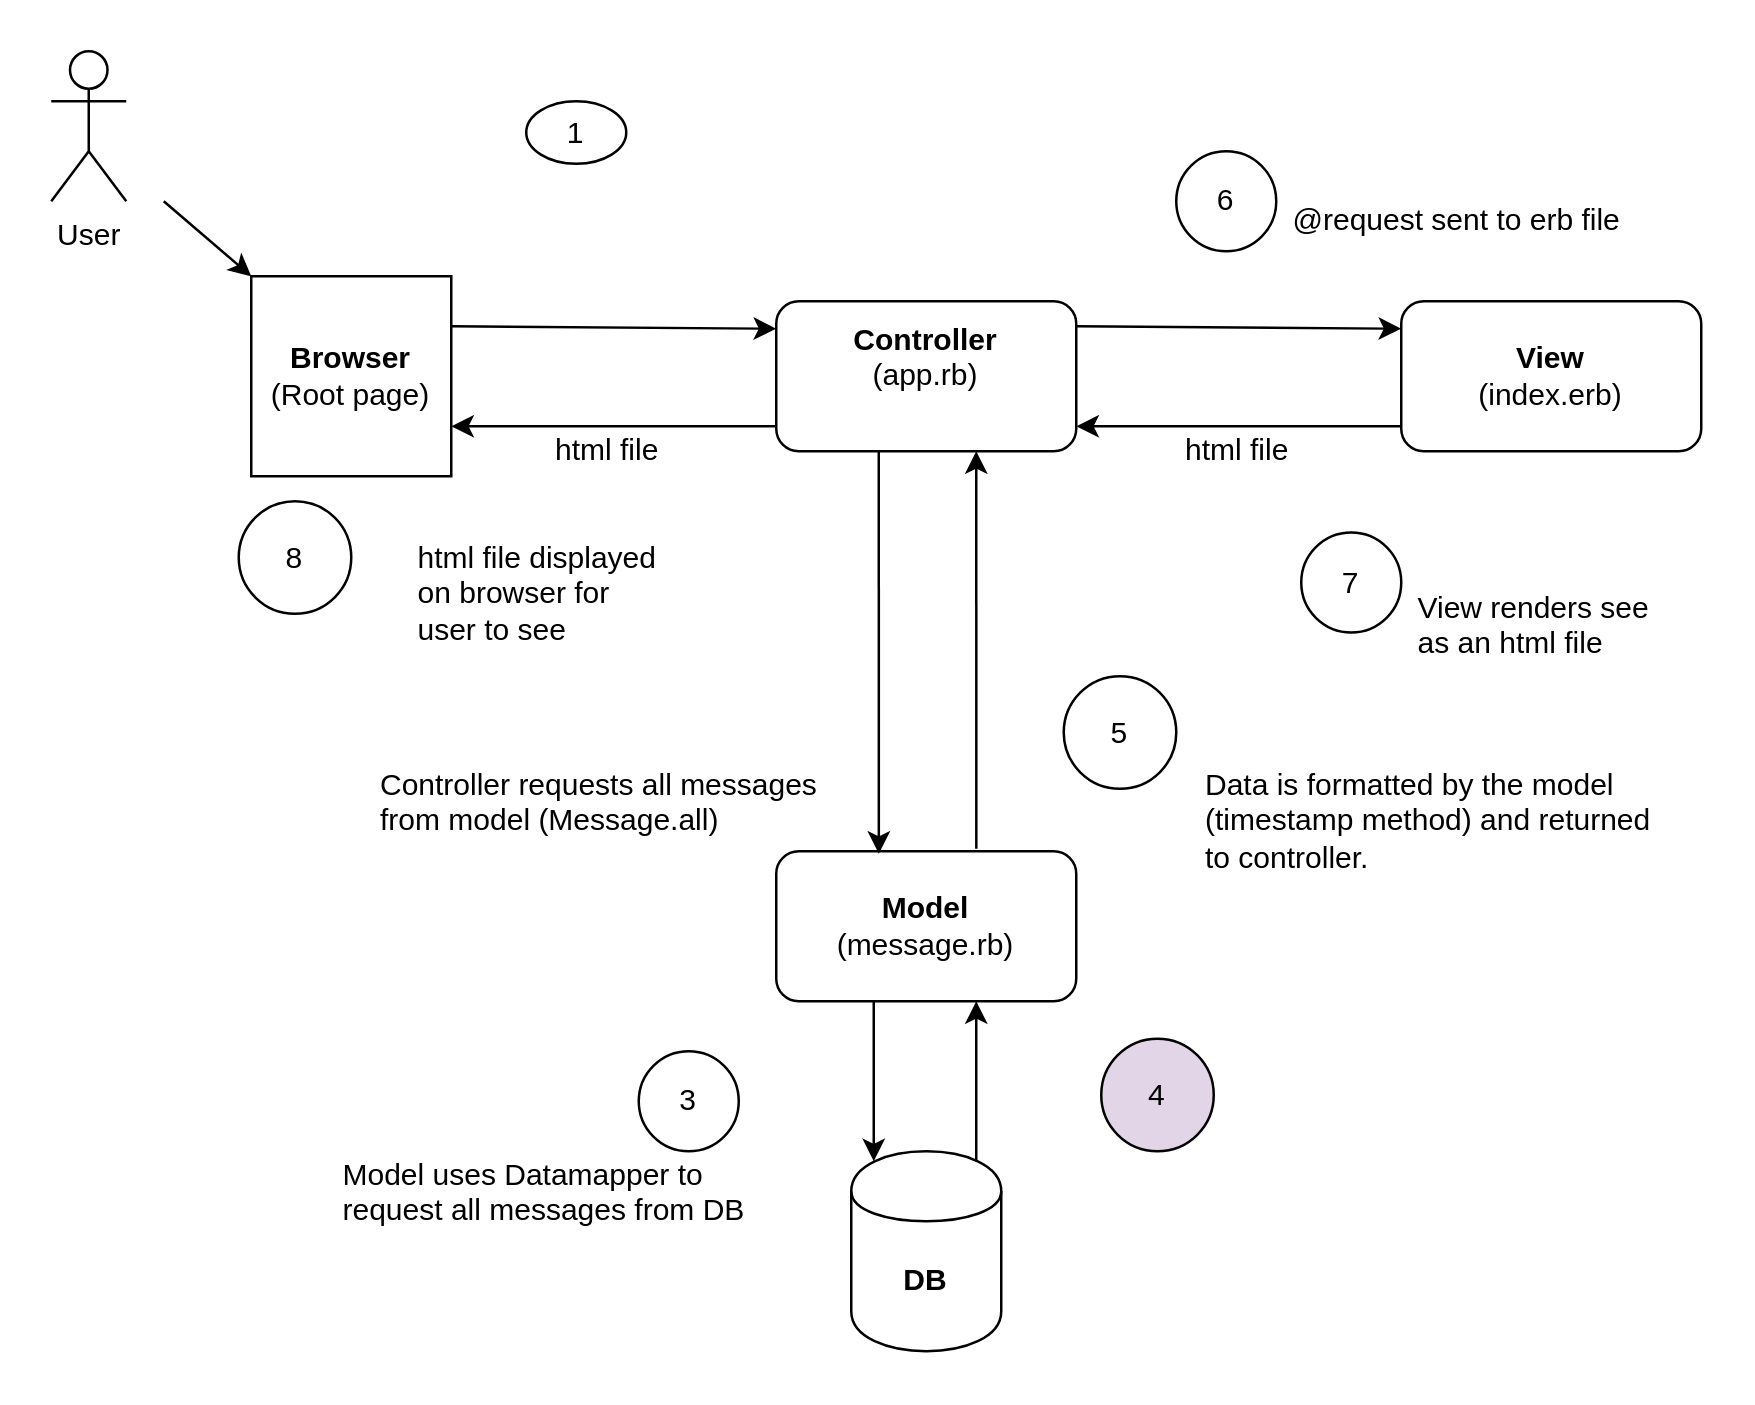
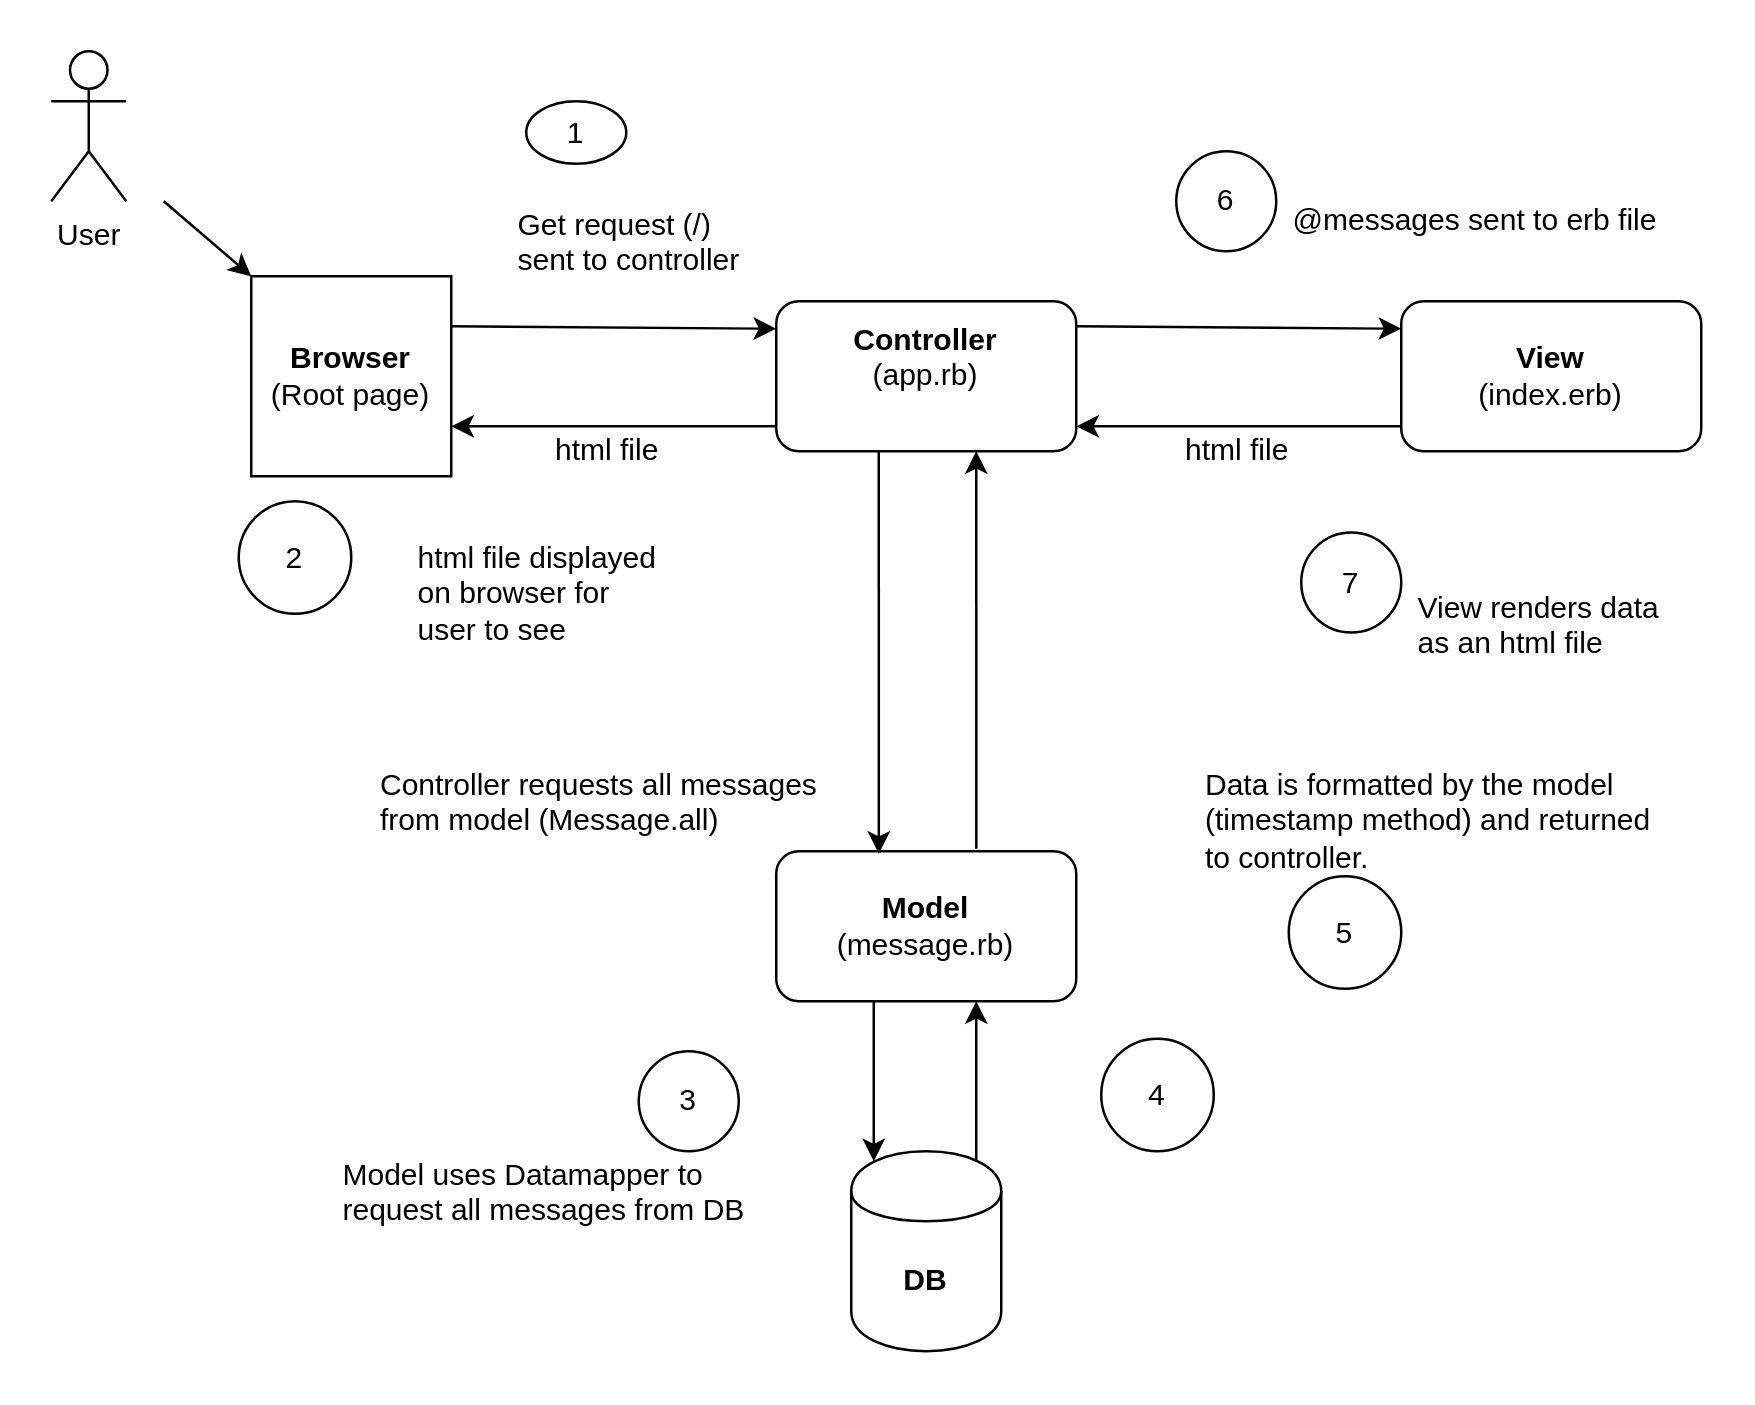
(1480, 222) -> (1489, 222)
none -> (639, 239)
(295, 559) -> (295, 559)
(1541, 627) -> (1550, 627)
(1120, 733) -> (1345, 933)
(1158, 1095) -> (1158, 1095)
